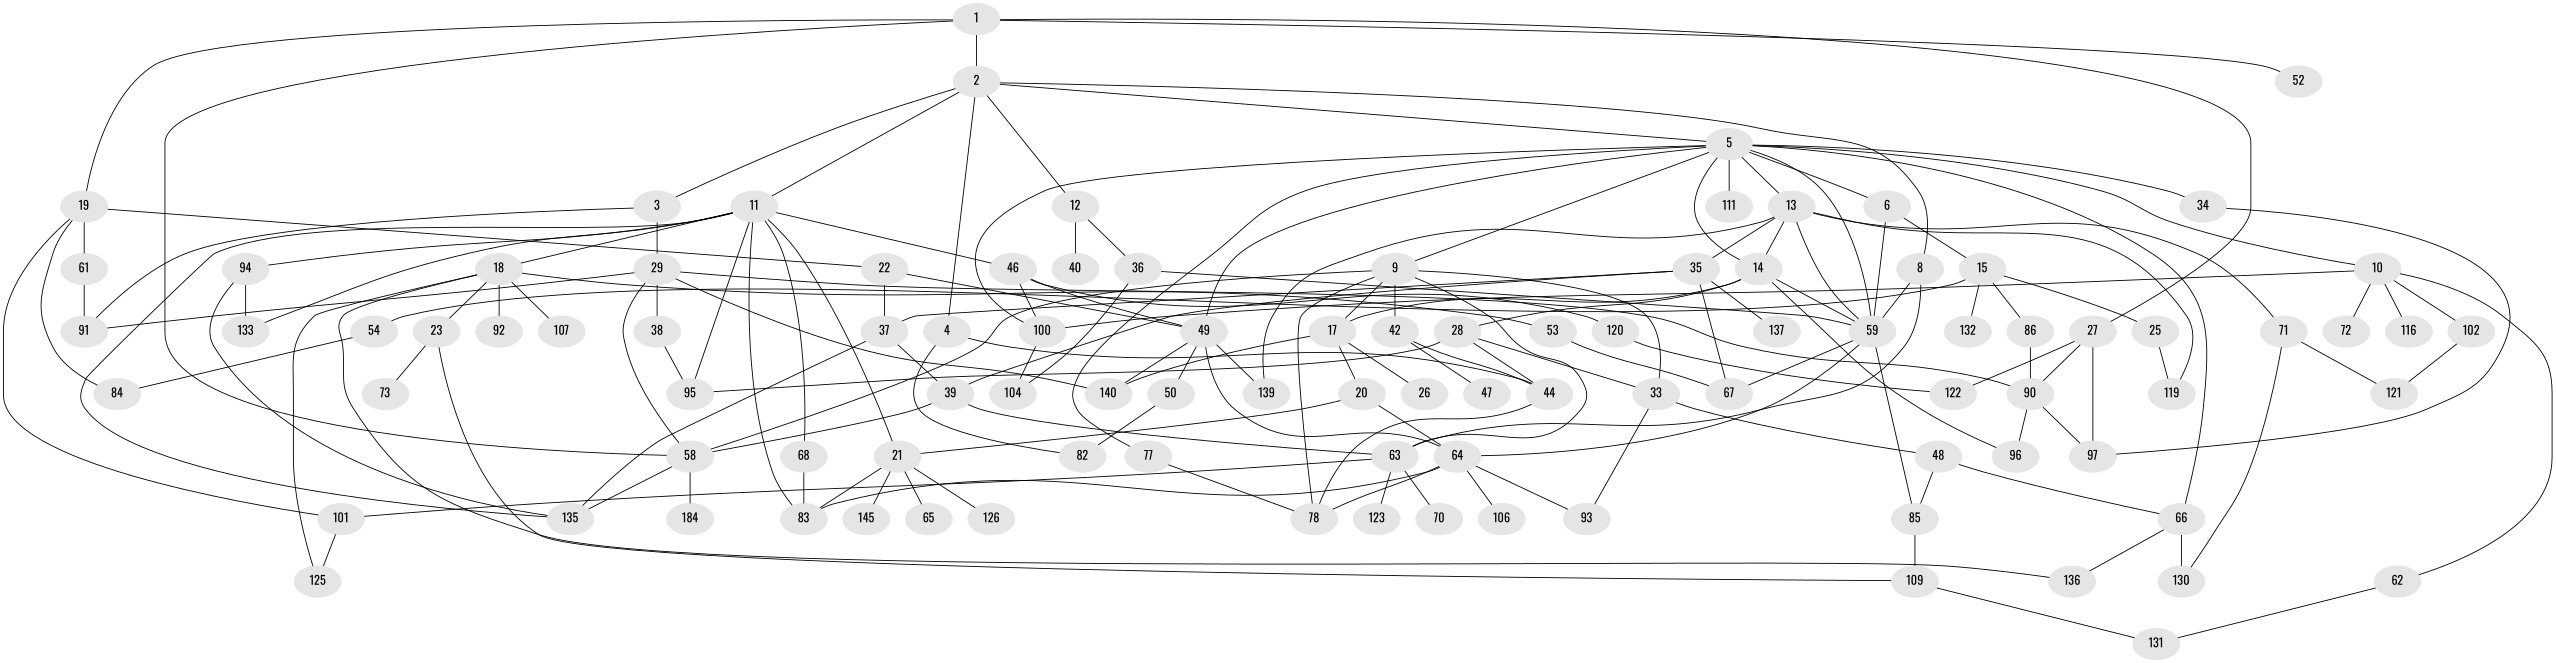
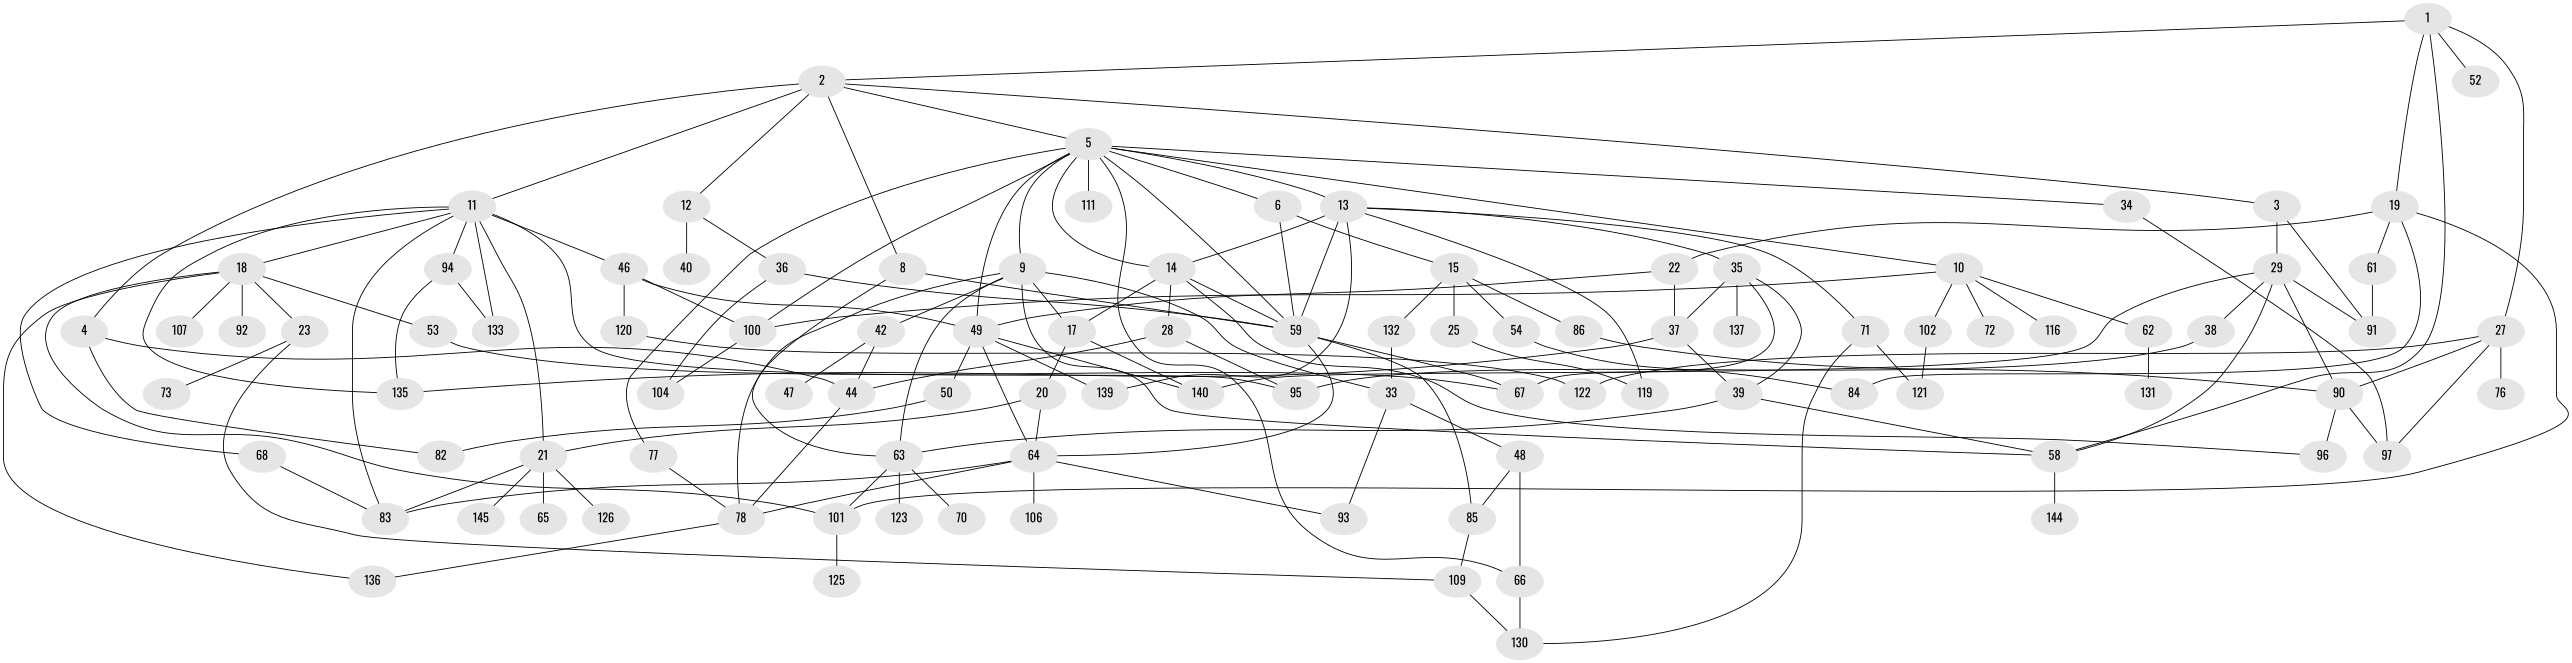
(296, 345) -> (314, 446)
(1584, 371) -> (1391, 363)
(1424, 394) -> none
none -> (2501, 394)
(630, 488) -> none
(690, 519) -> (2055, 519)
(2127, 550) -> (533, 554)
(2036, 613) -> (1489, 613)
